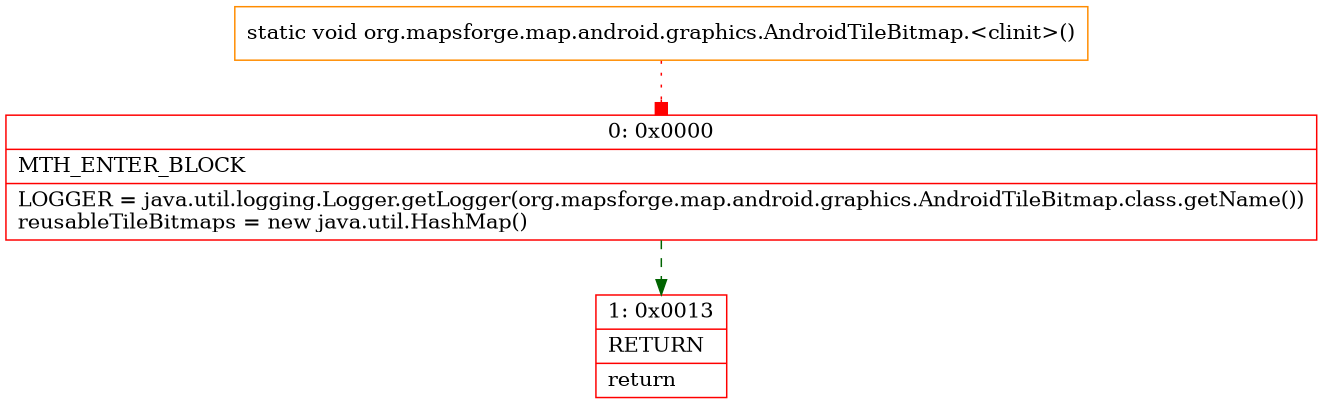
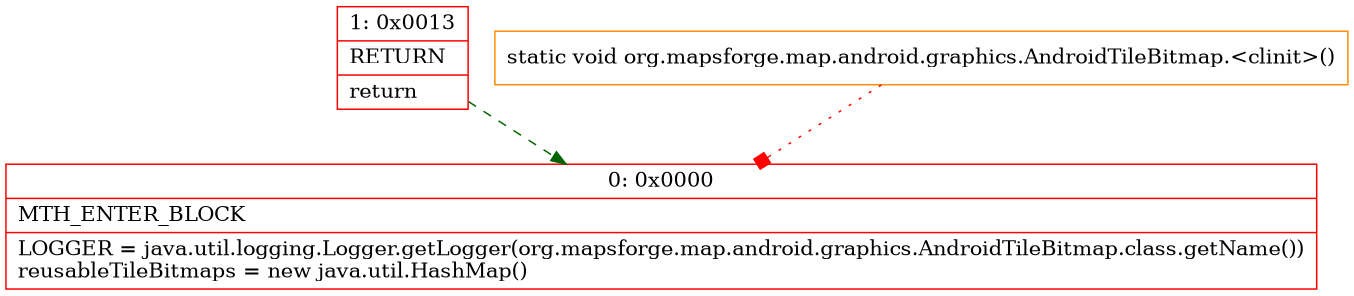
(661, 260) -> (511, 129)
